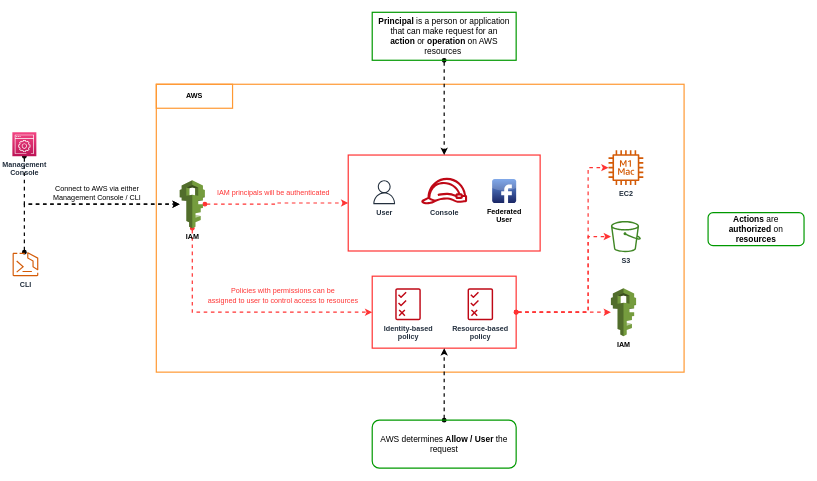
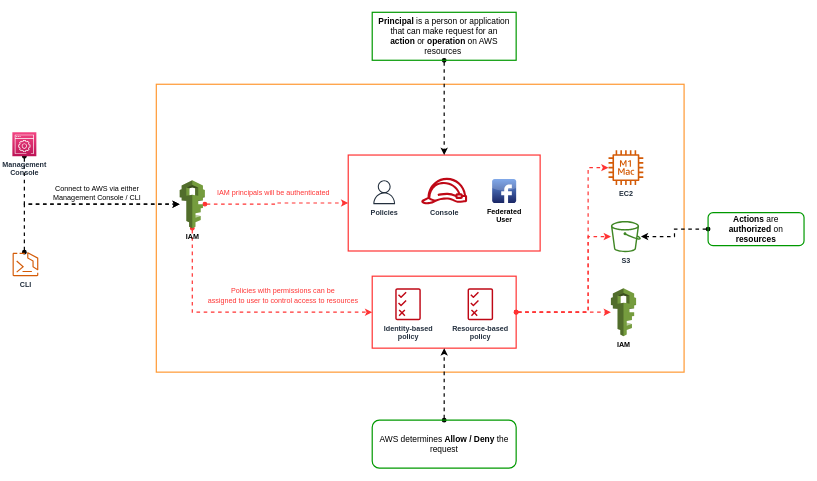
(194, 96) -> none
(385, 213) -> (385, 213)
none -> (675, 231)
(444, 444) -> (444, 444)
